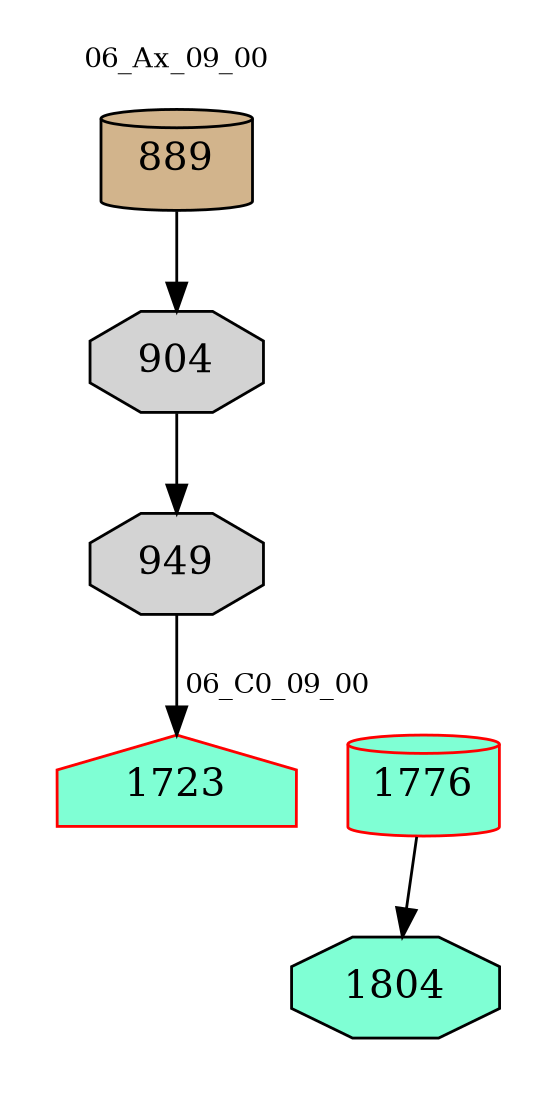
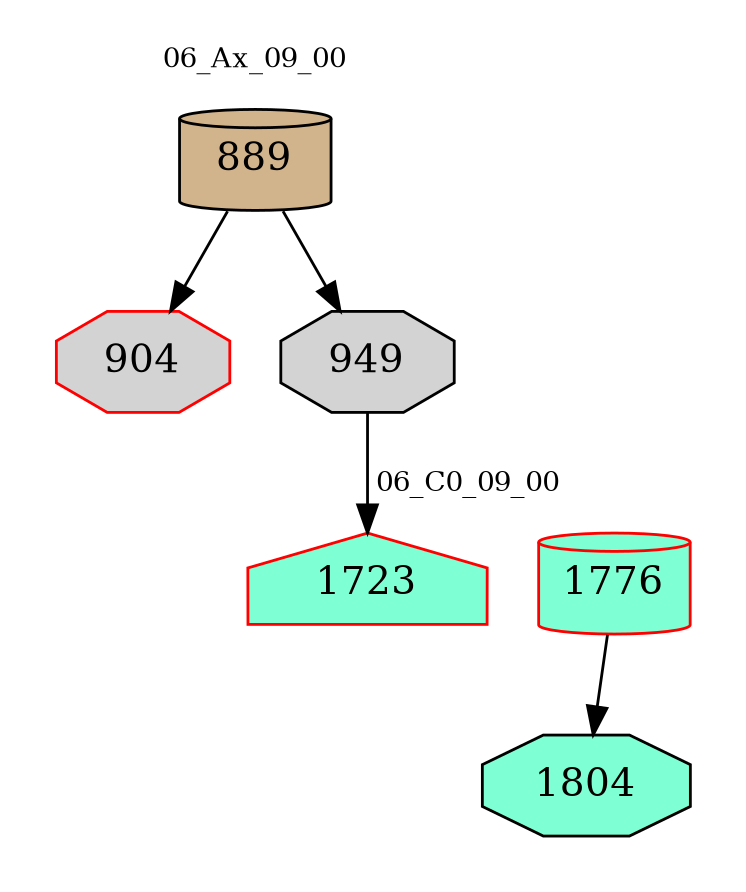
(177, 362) -> (143, 362)
(177, 449) -> (304, 249)
